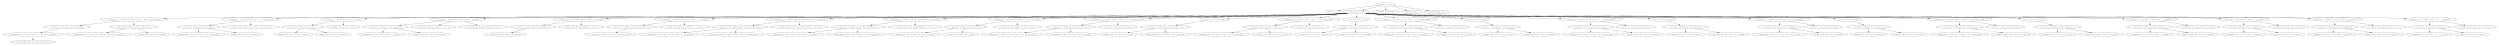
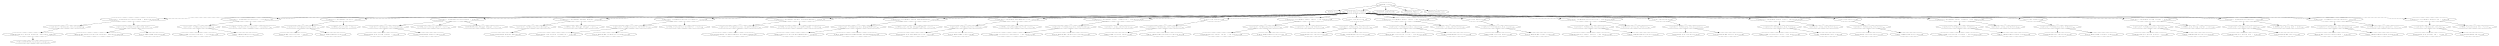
none -> (556, 34)
(669, 34) -> none
